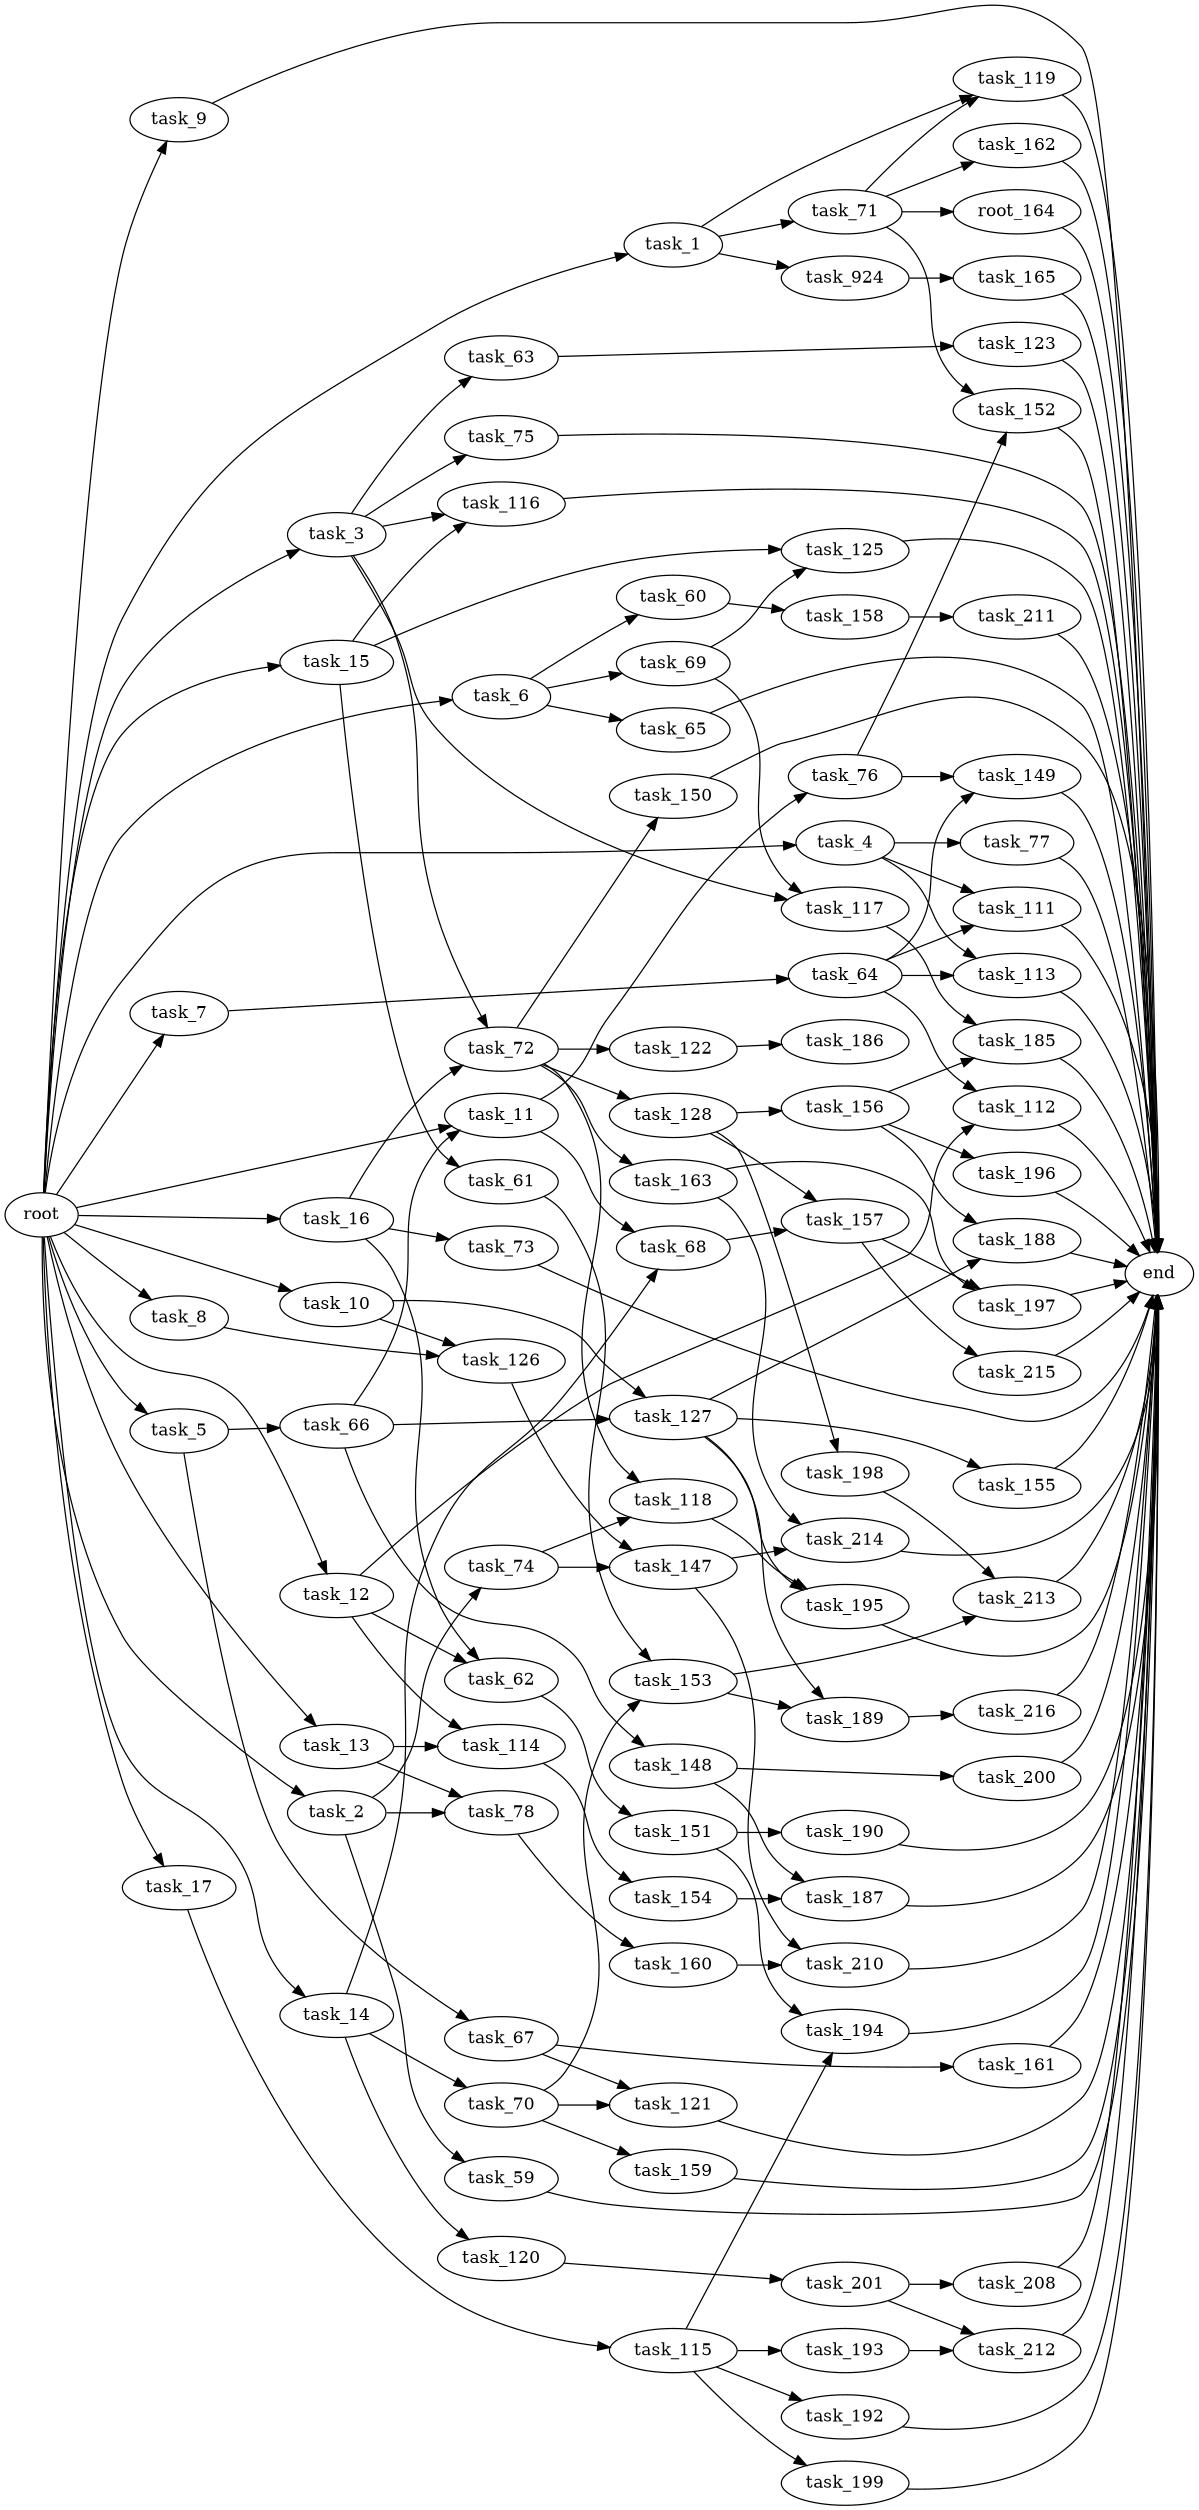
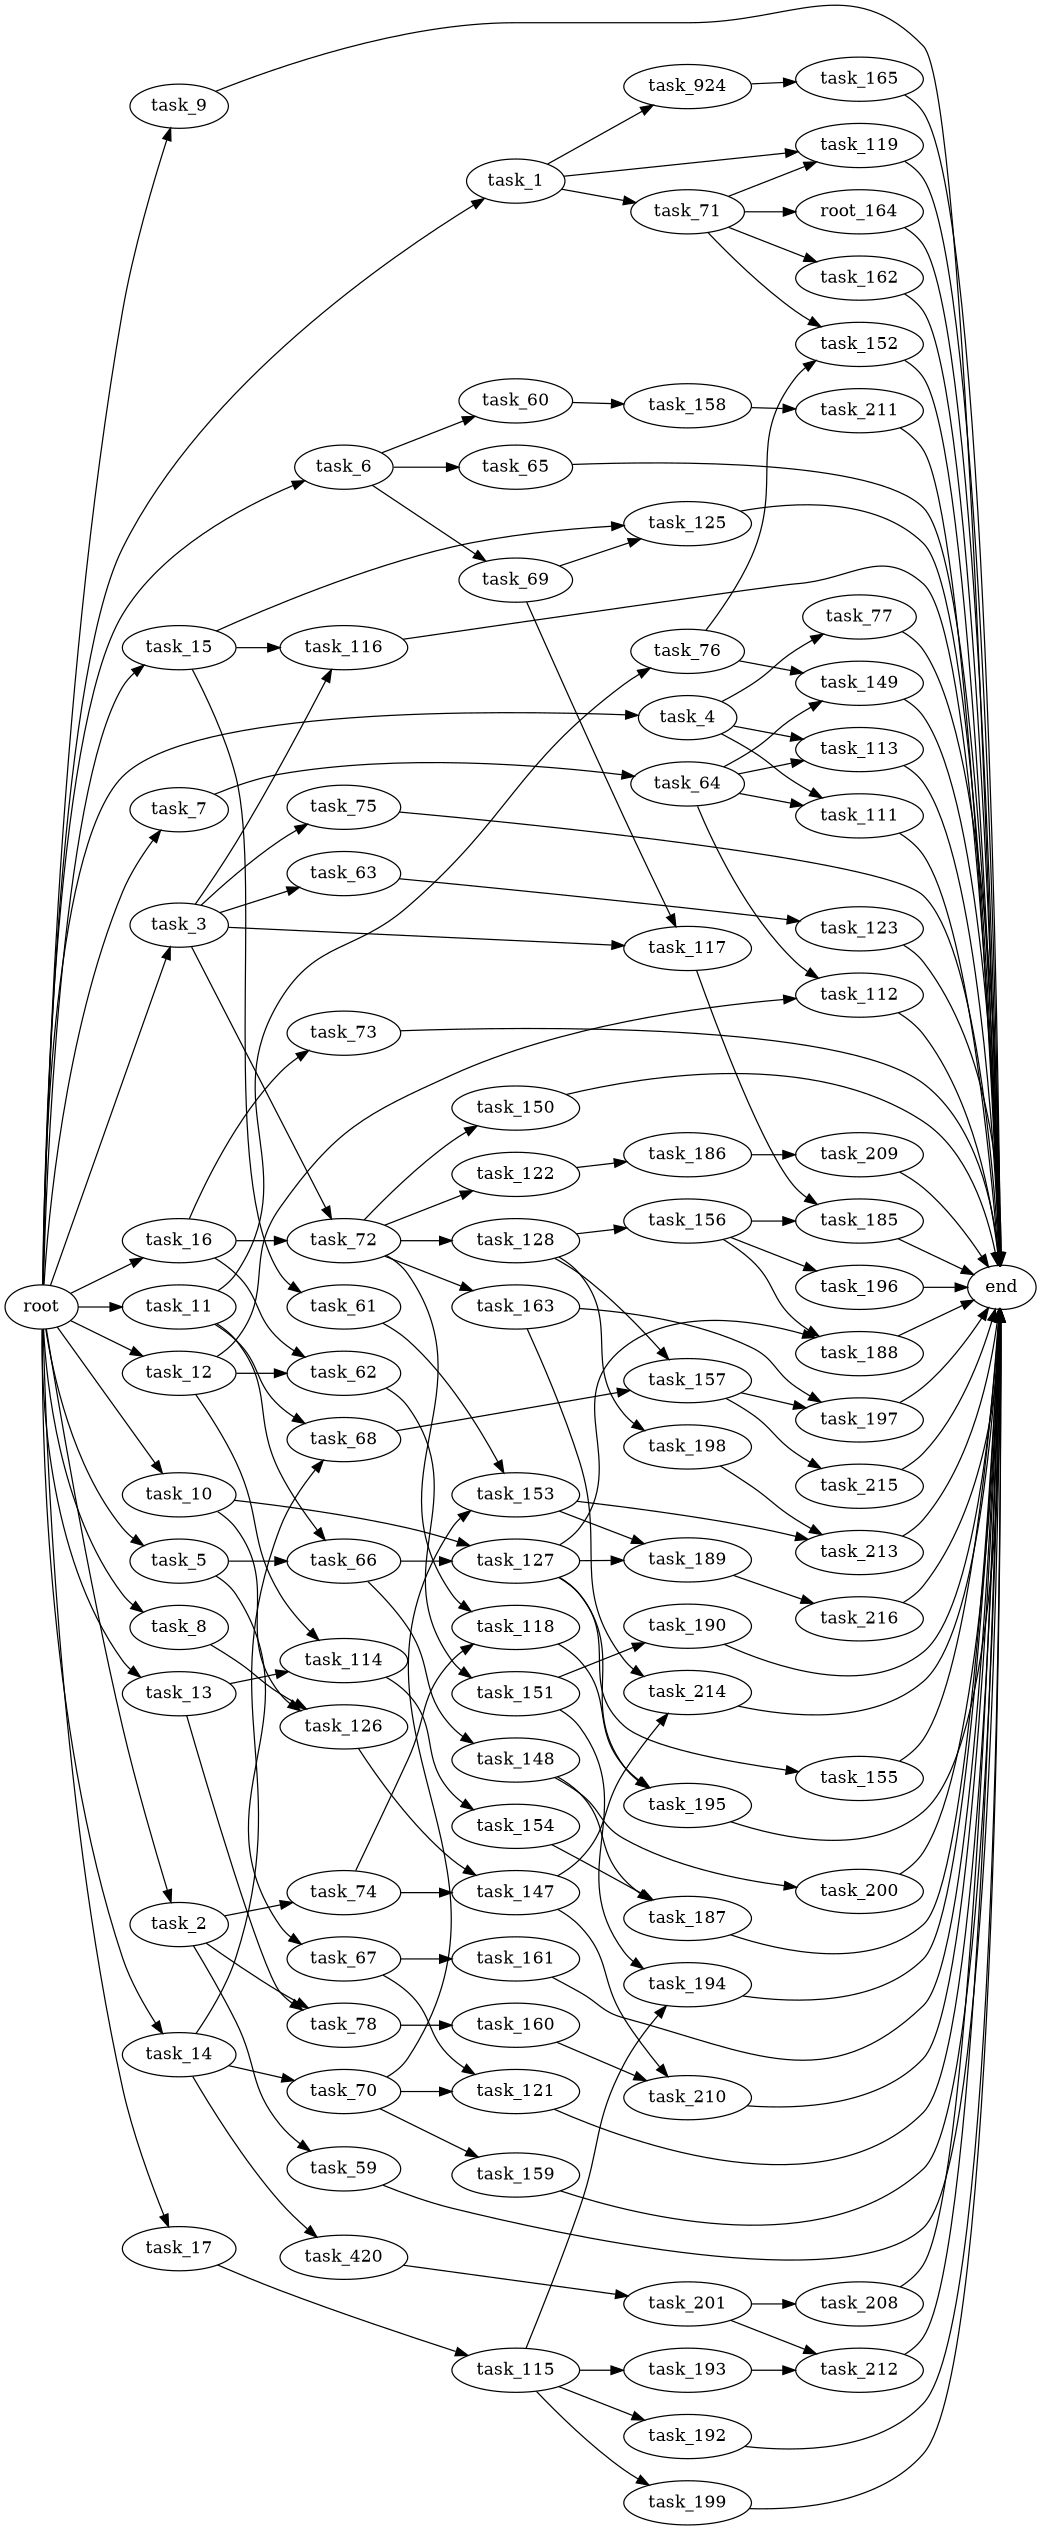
none -> (860, 1155)
(407, 1272) -> (265, 1426)
(501, 2258) -> (344, 2257)
